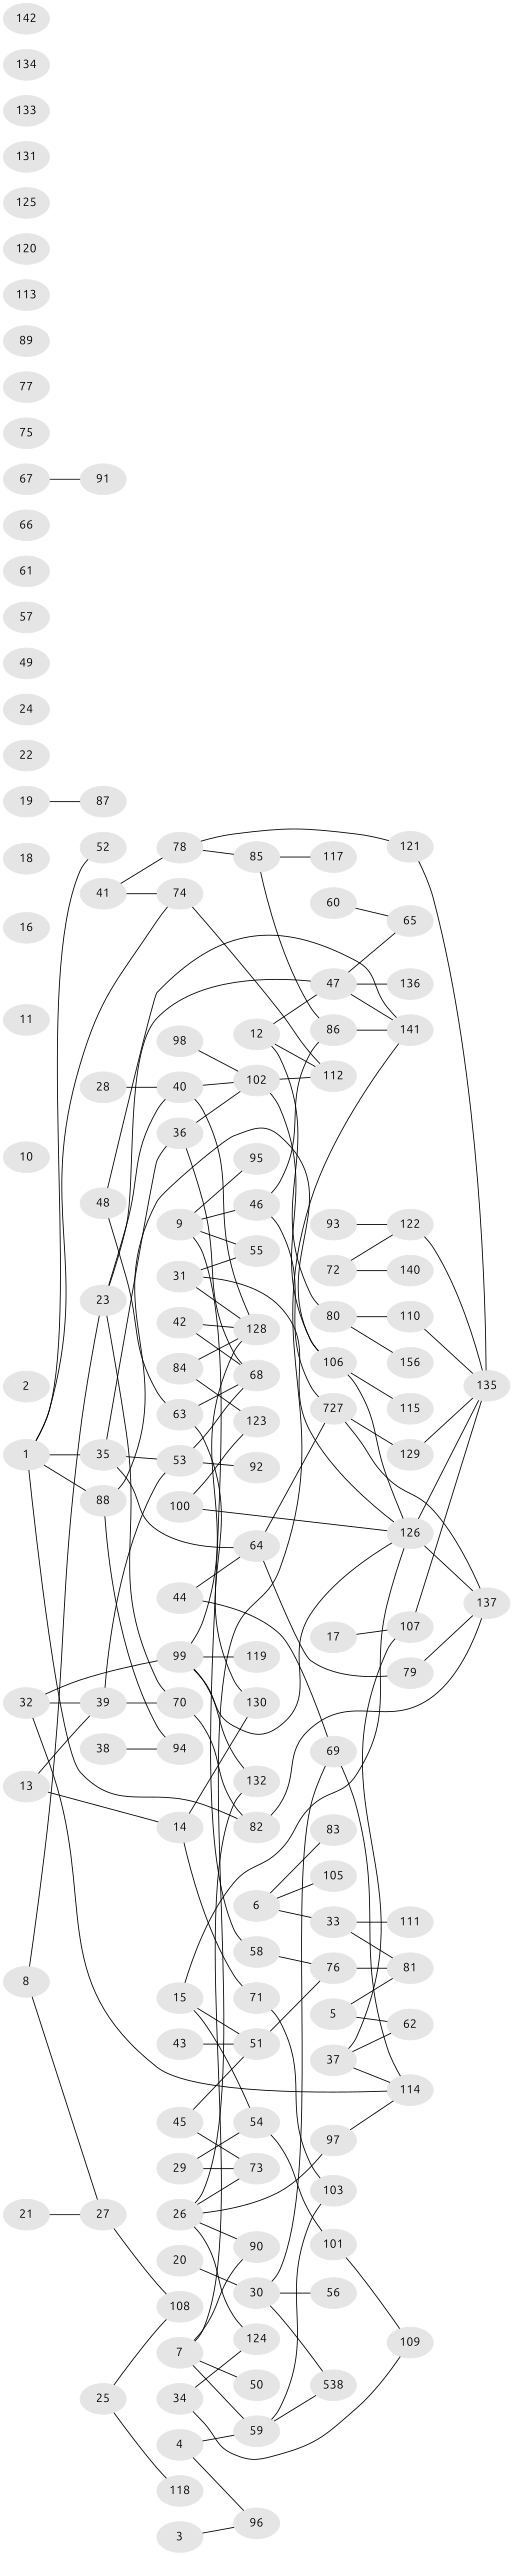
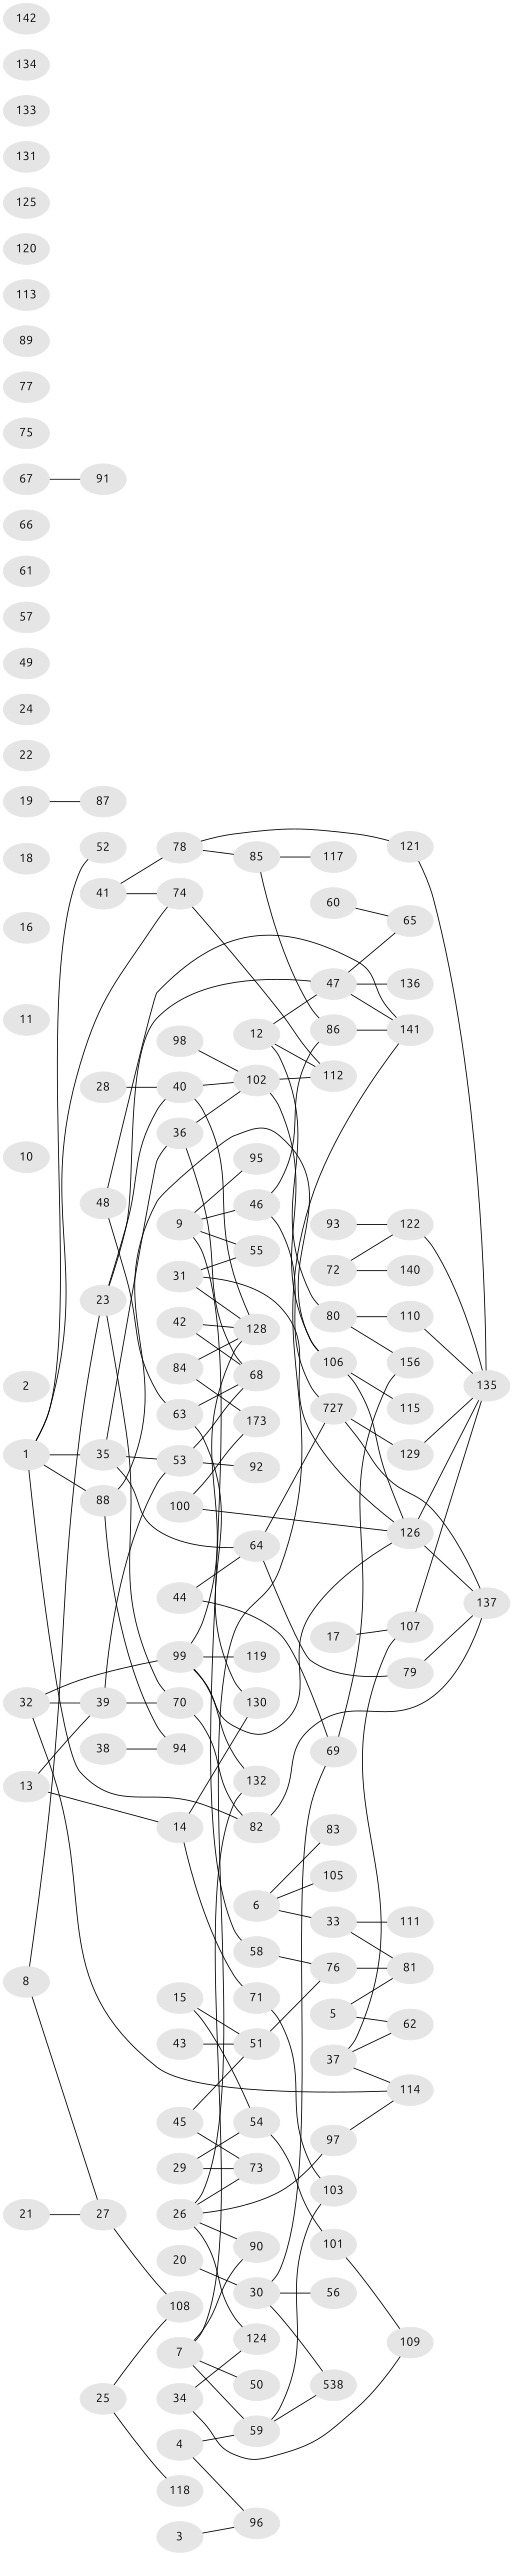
(257, 1422) -> (257, 1422)
(340, 1790) -> none
(370, 1914) -> (362, 1553)
